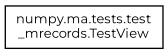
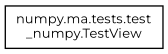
(84, 27) -> (84, 27)
